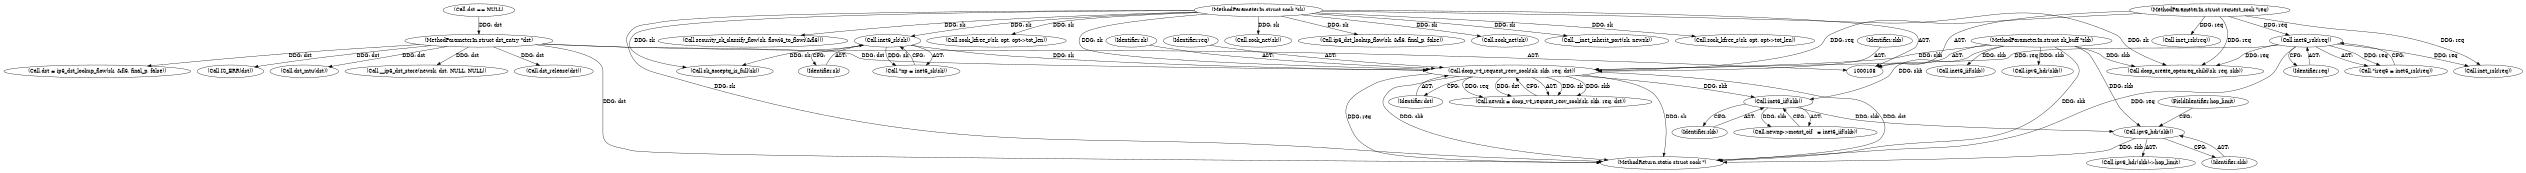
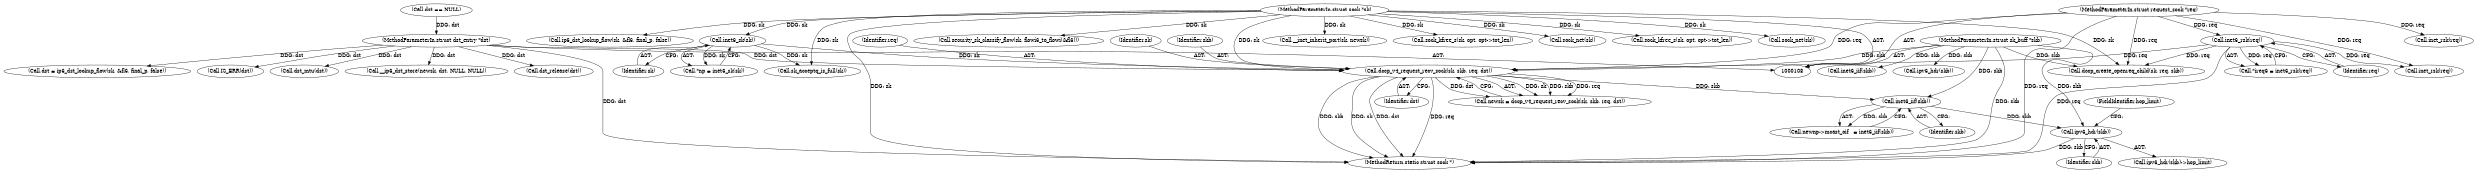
none -> (1877, 155)
